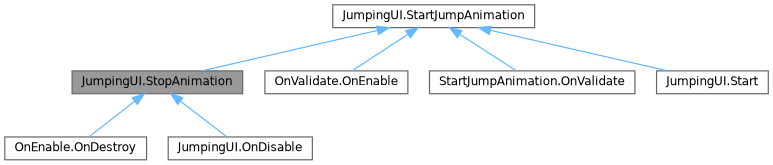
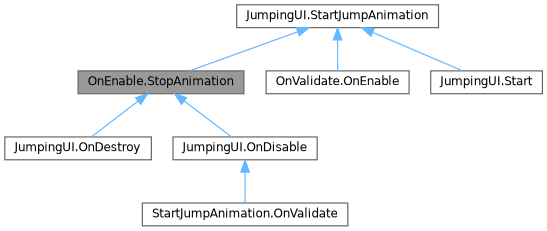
(488, 53) -> (245, 188)
(157, 82) -> (161, 82)
(76, 148) -> (78, 148)
